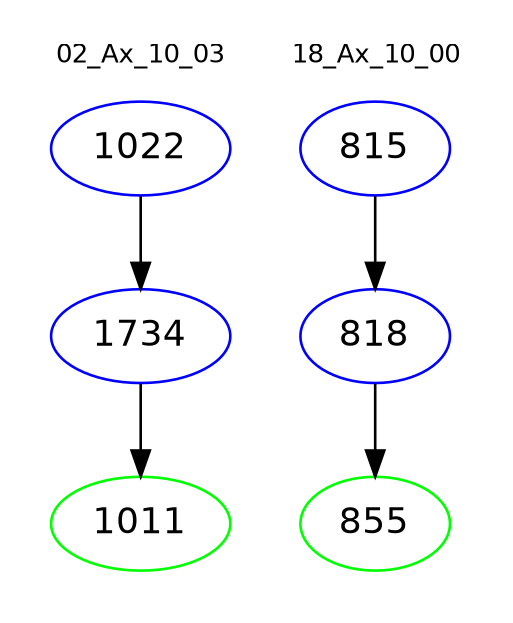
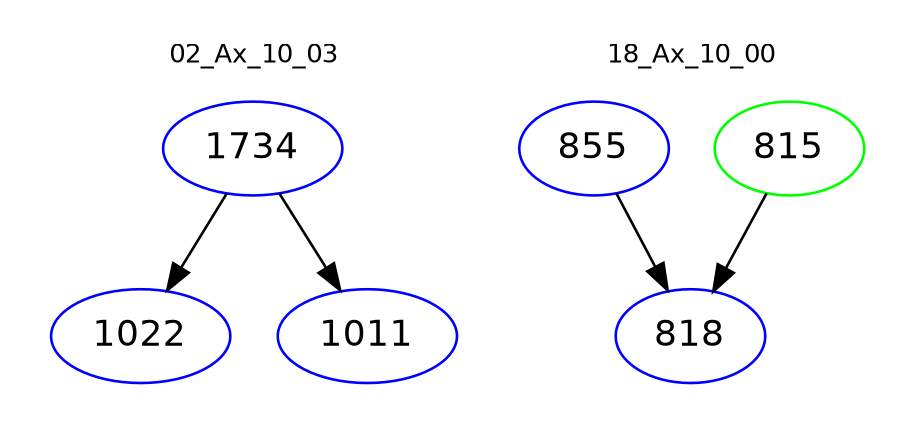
(375, 149) -> (789, 149)
(141, 230) -> (204, 230)
(375, 417) -> (636, 230)
(141, 524) -> (367, 336)
(375, 524) -> (594, 149)
